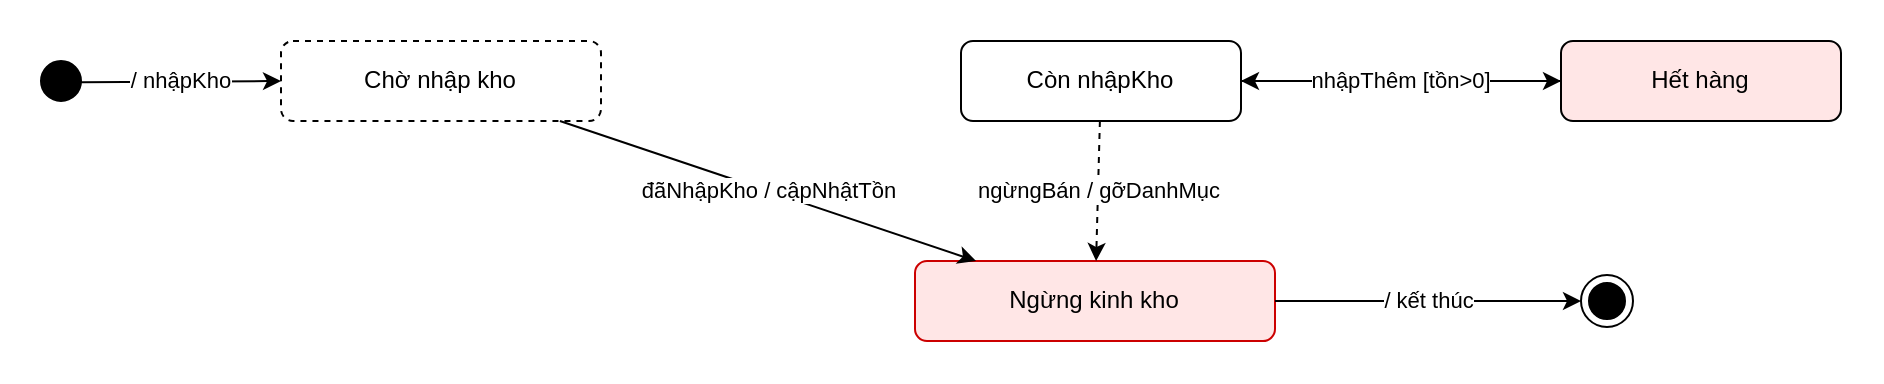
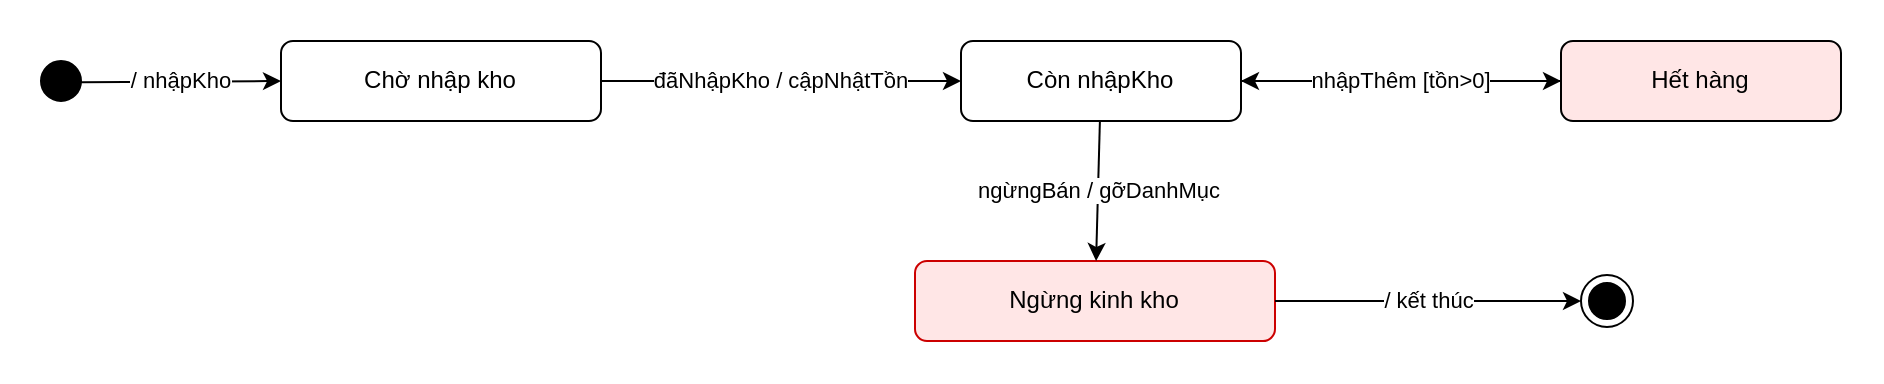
(441, 81) -> (441, 81)
(1099, 152) -> (1099, 152)
(855, 220) -> (775, 81)
